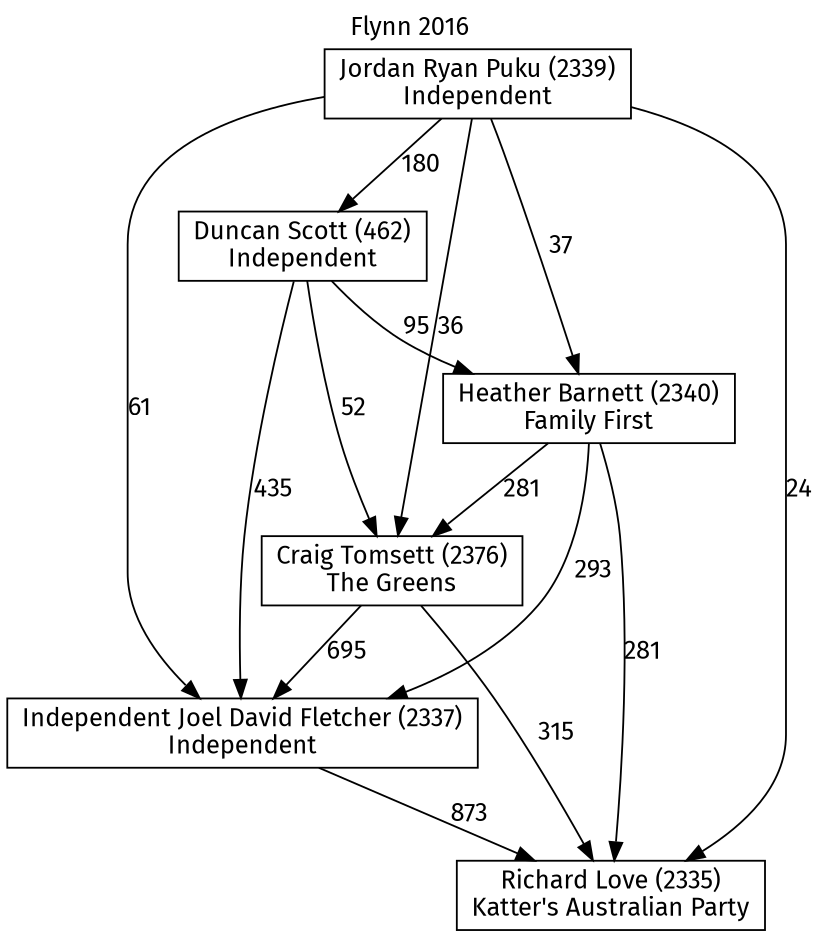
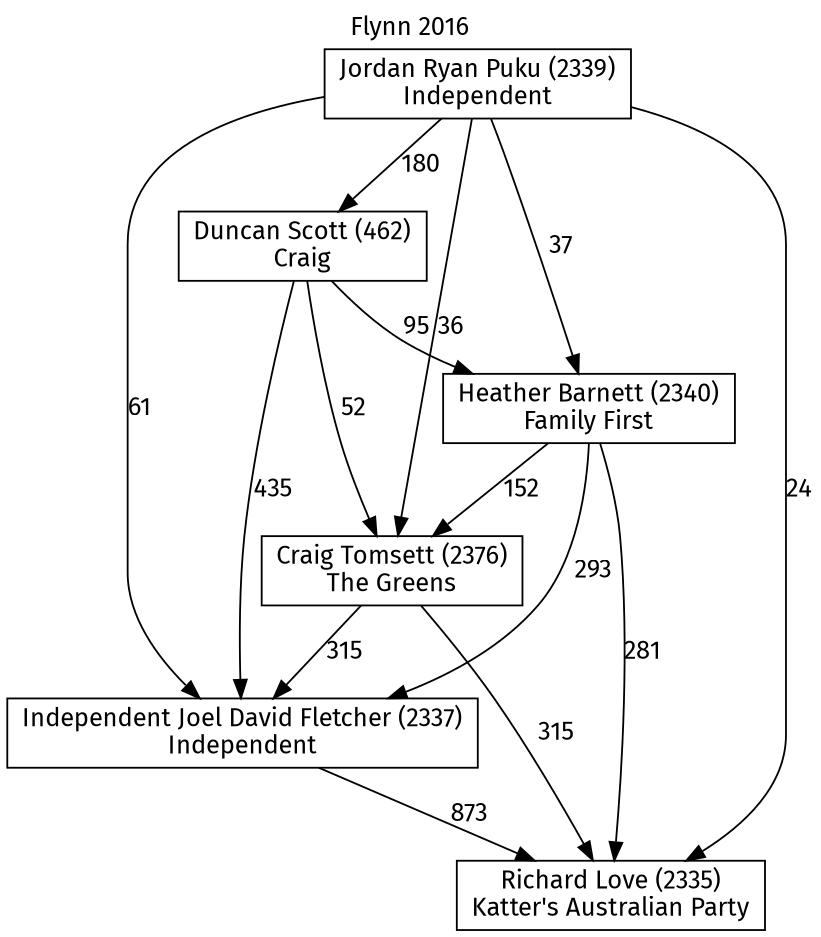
(303, 246) -> (303, 246)
(522, 490) -> (522, 490)
(346, 652) -> (345, 652)
